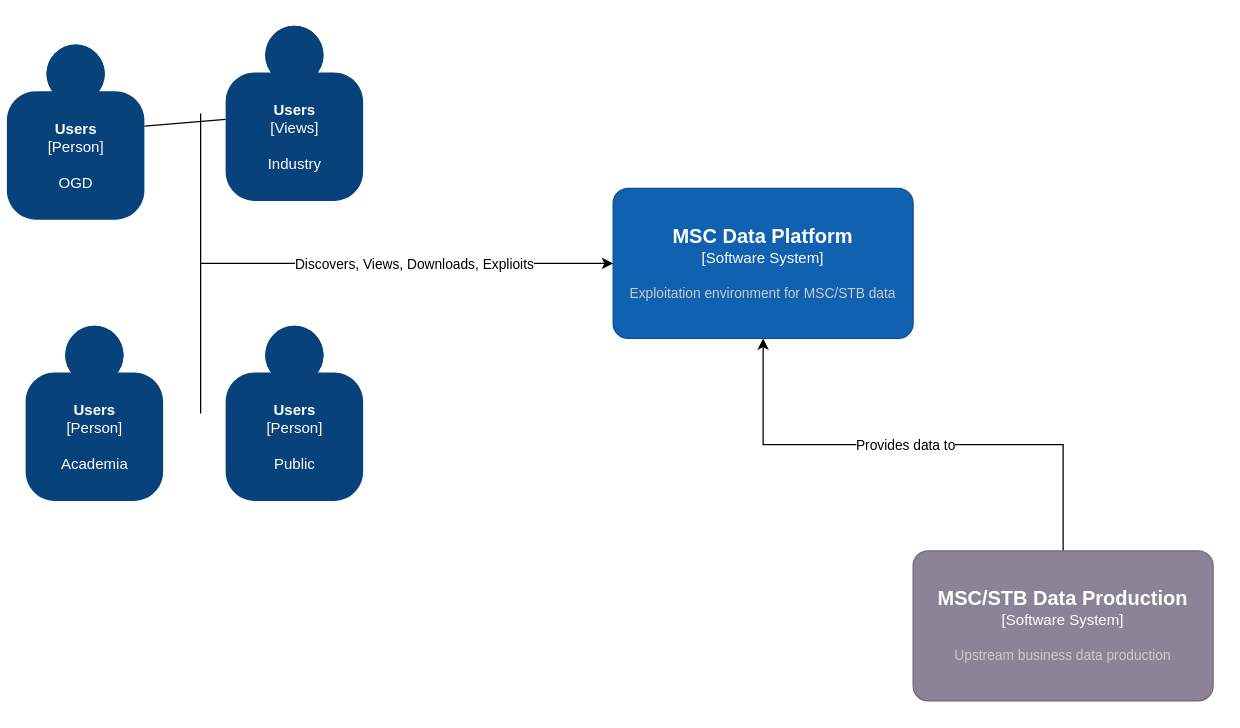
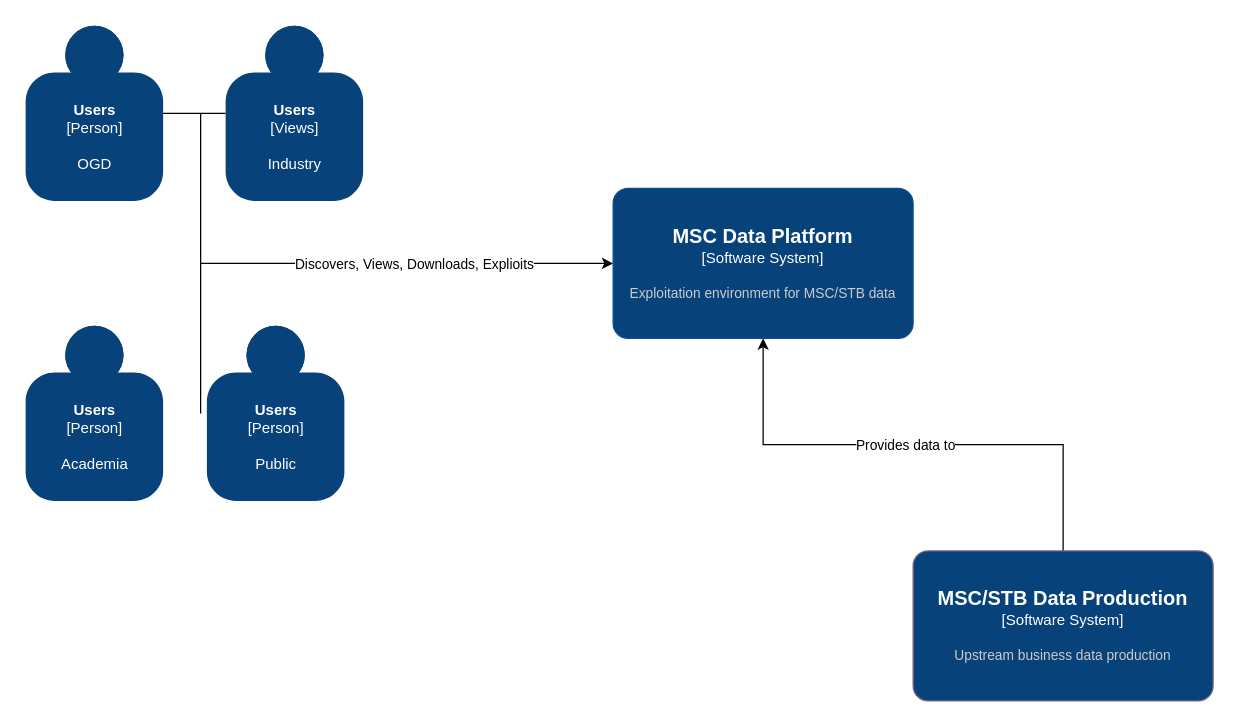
(76, 132) -> (94, 113)
(763, 263) -> (763, 263)
(294, 413) -> (276, 413)
(1063, 626) -> (1063, 626)
